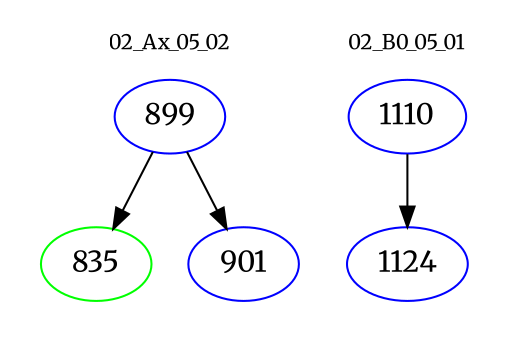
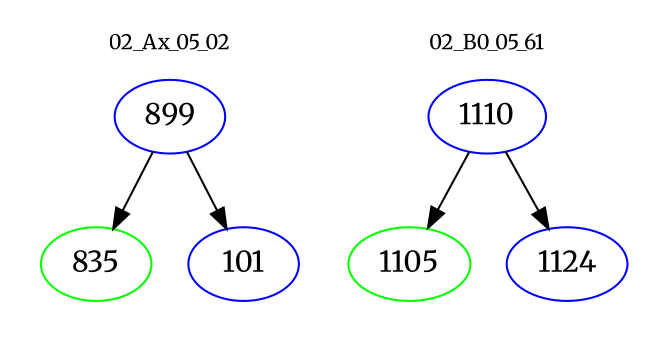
(407, 44) -> (487, 44)
(244, 264) -> (244, 264)
none -> (409, 264)
